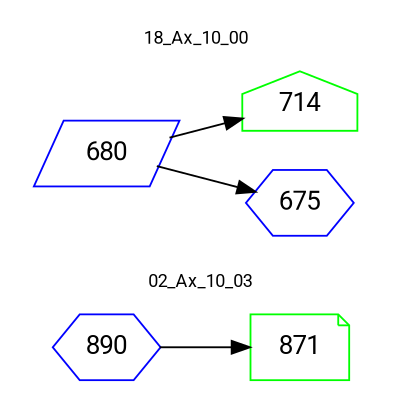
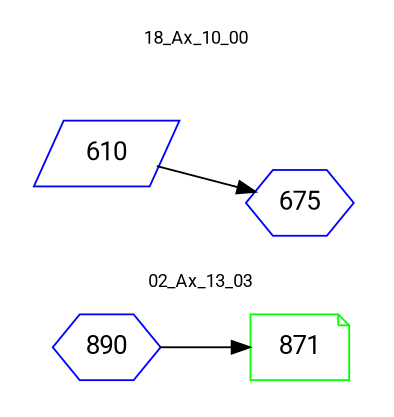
(300, 104) -> none
(107, 154) -> (107, 154)
(201, 282) -> (201, 282)
